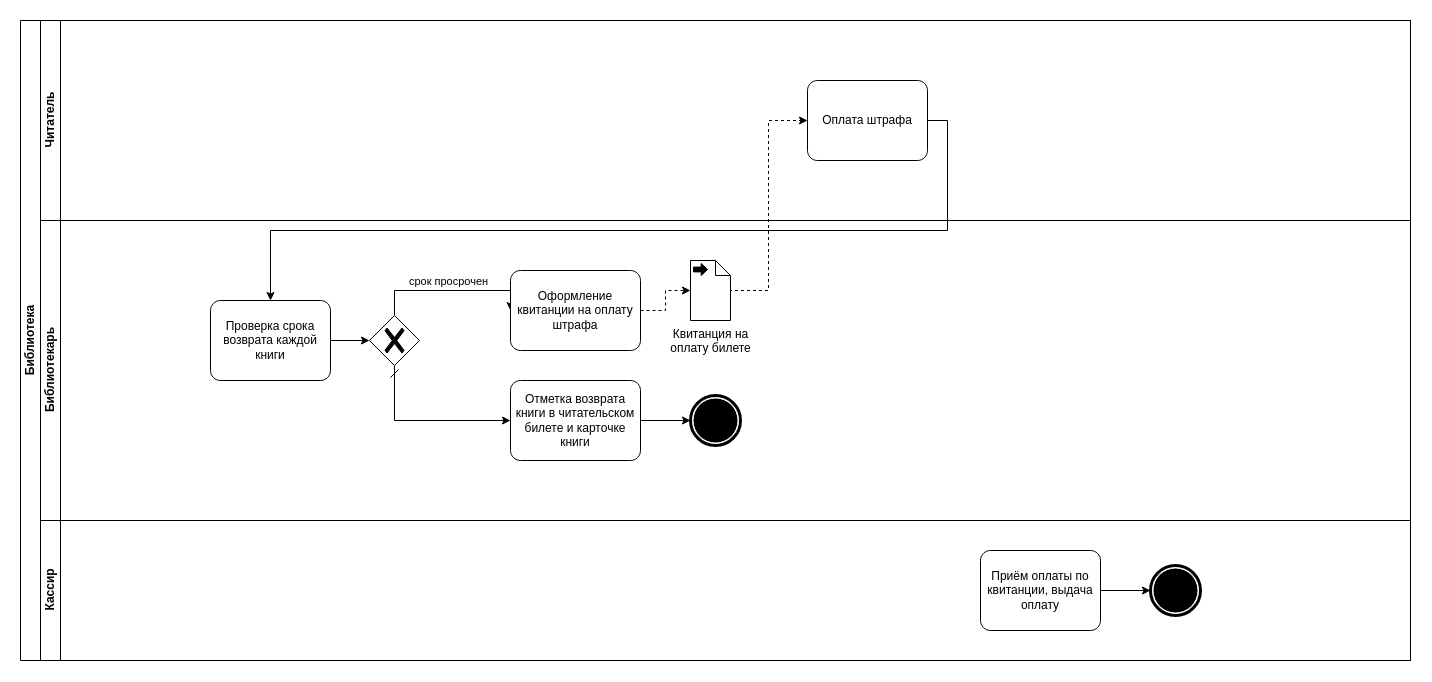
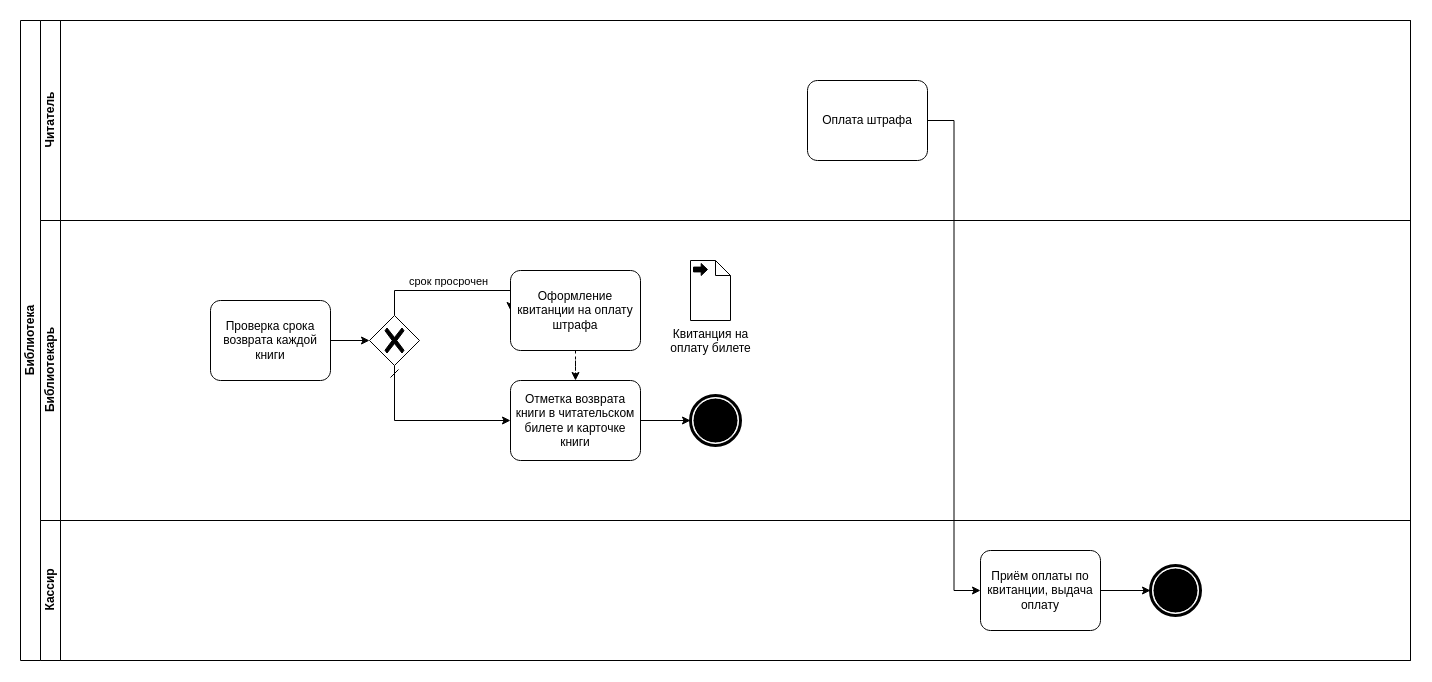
(769, 210) -> none
(634, 231) -> (954, 361)
(666, 305) -> (576, 370)
